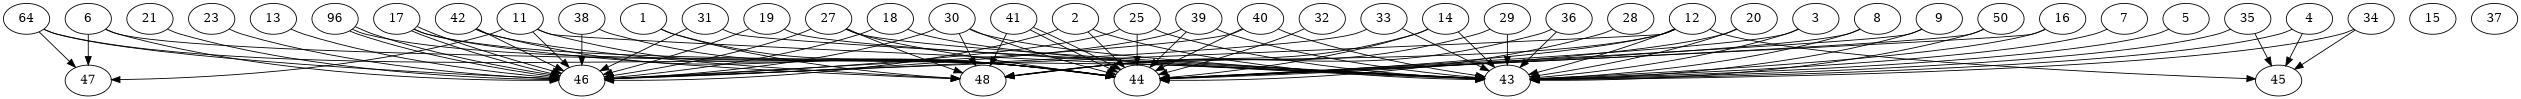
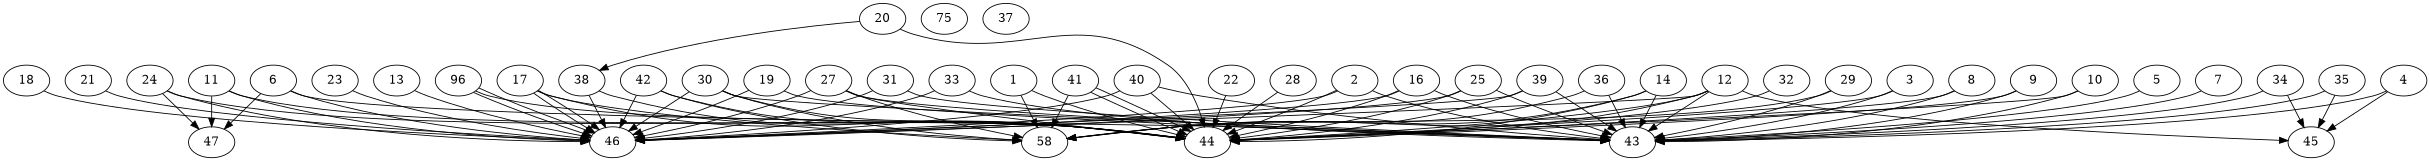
(27, 19) -> (150, 81)
(2001, 19) -> (2095, 81)
(2433, 19) -> (944, 19)
(889, 53) -> none
(1609, 63) -> (733, 38)
(1190, 65) -> none
(983, 81) -> (1045, 142)
none -> (1231, 81)
none -> (1023, 124)
